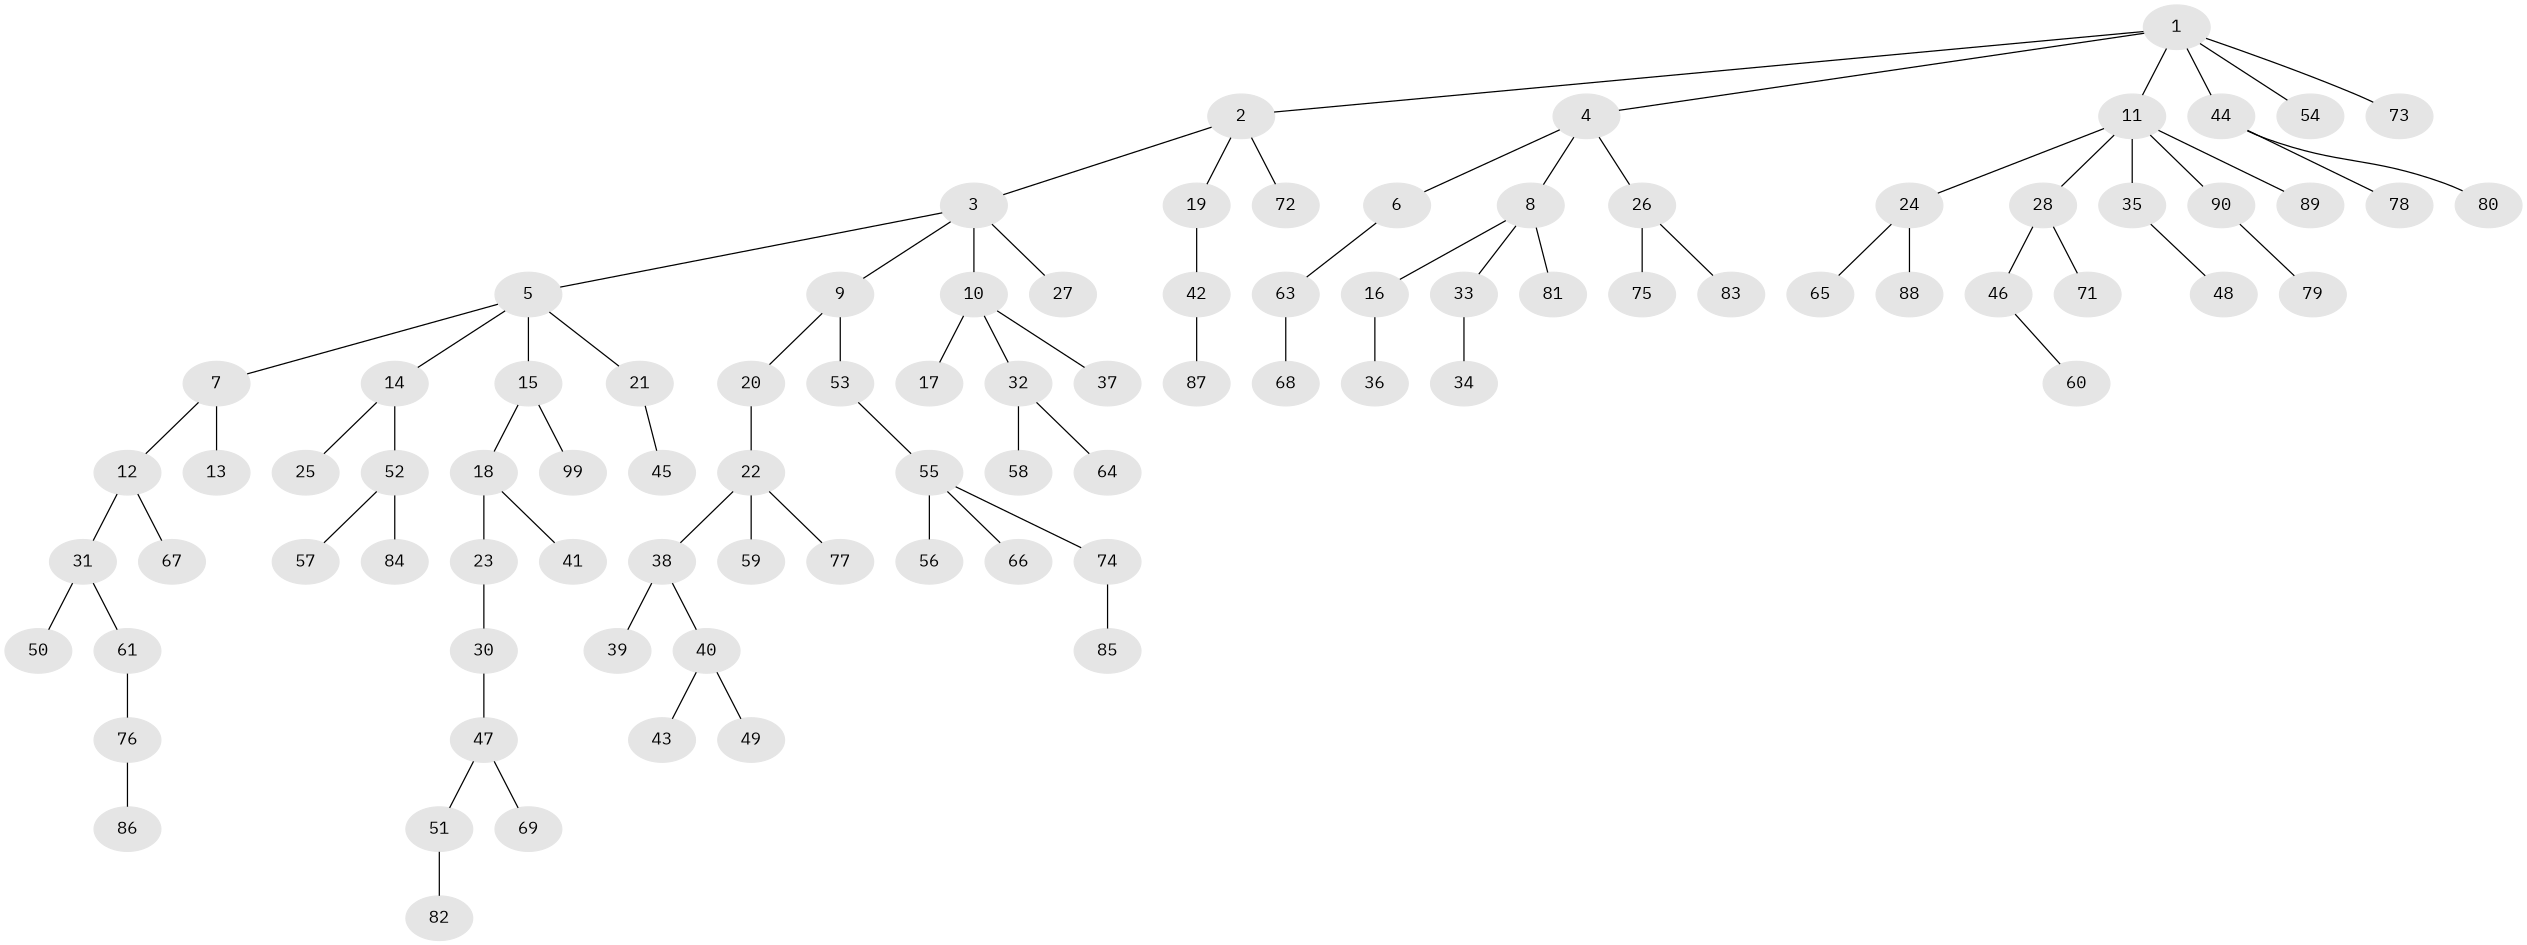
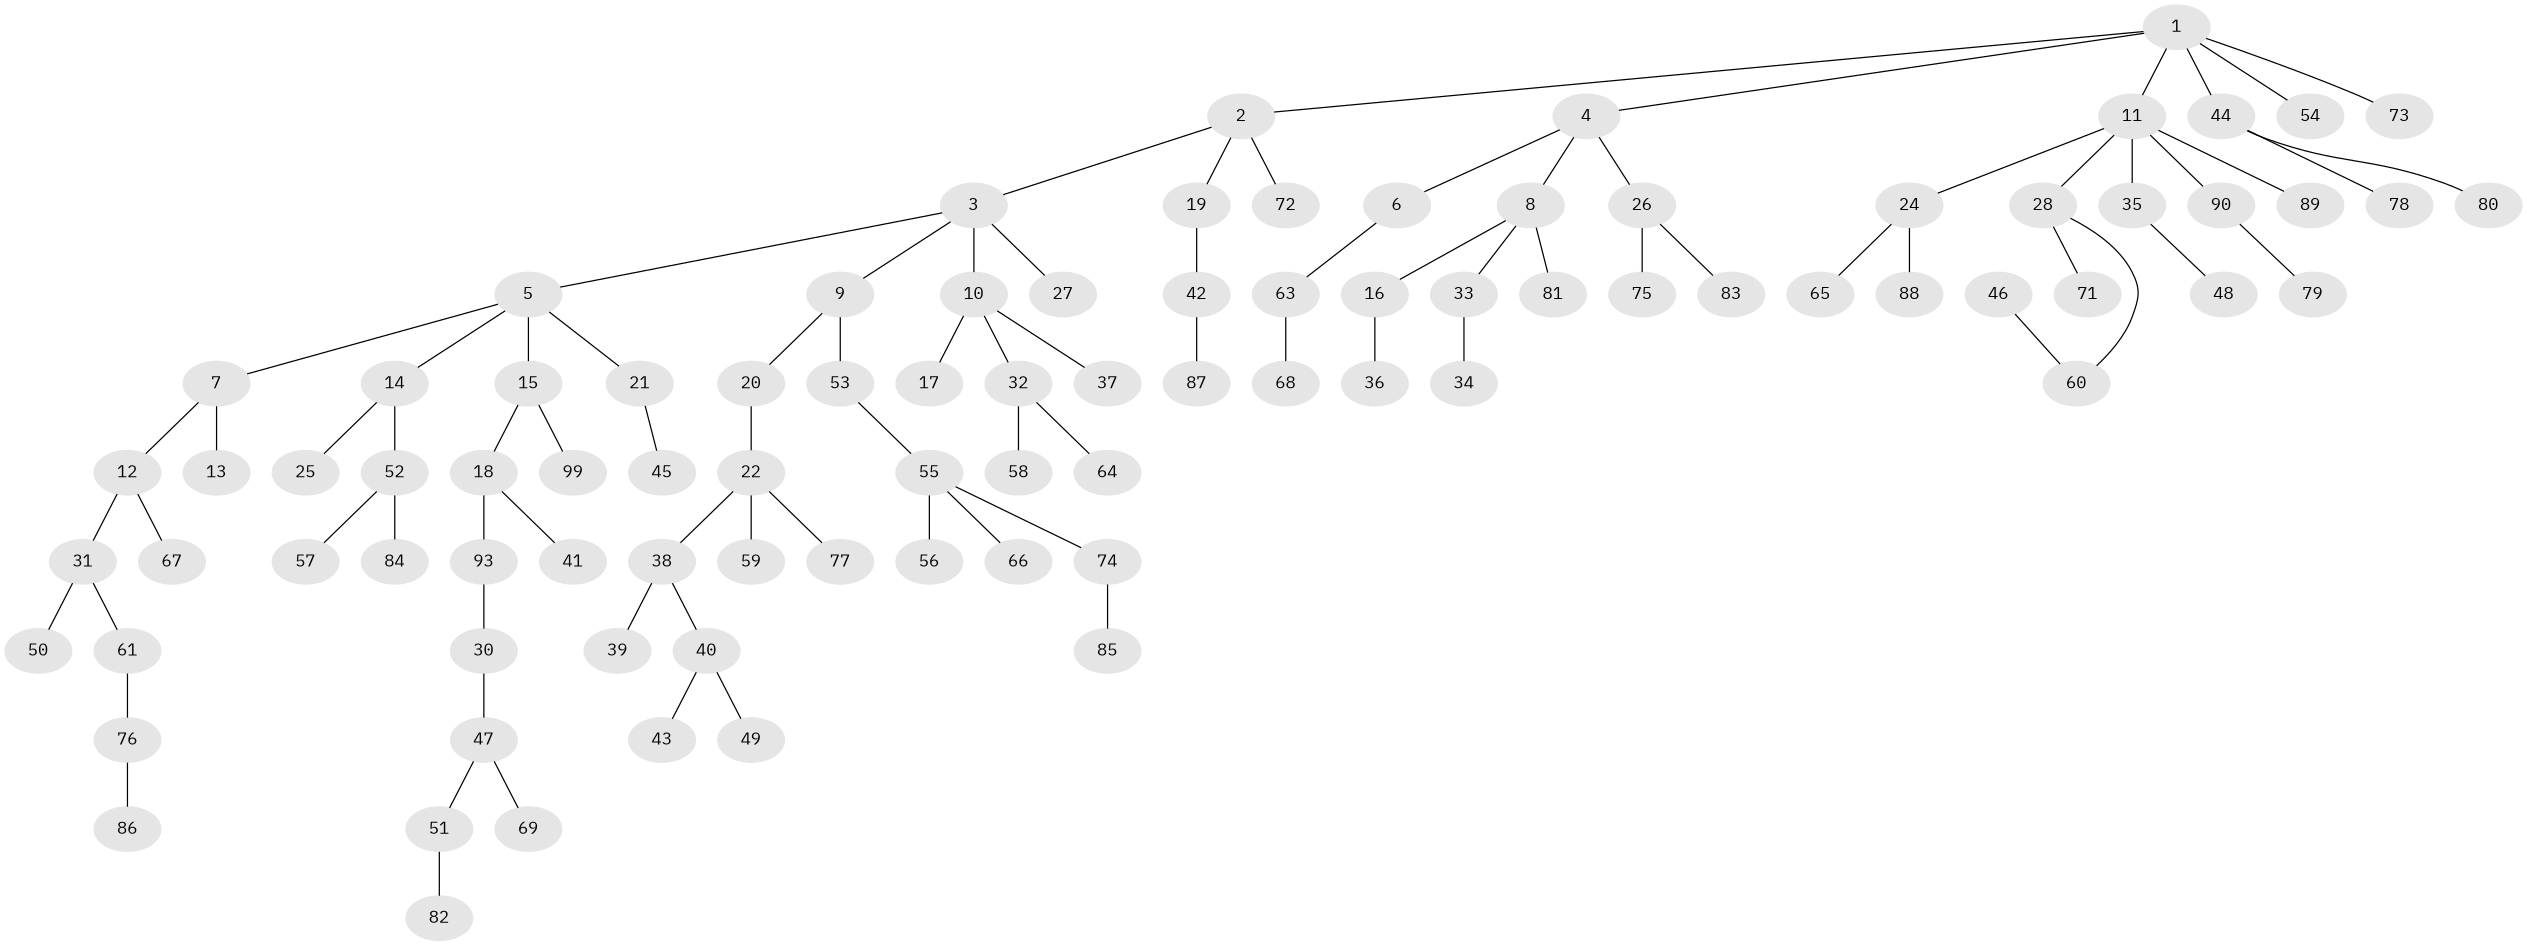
(2021, 250) -> (2137, 283)
(484, 562) -> (484, 562)
